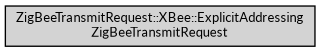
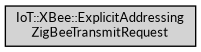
(160, 26) -> (101, 26)
